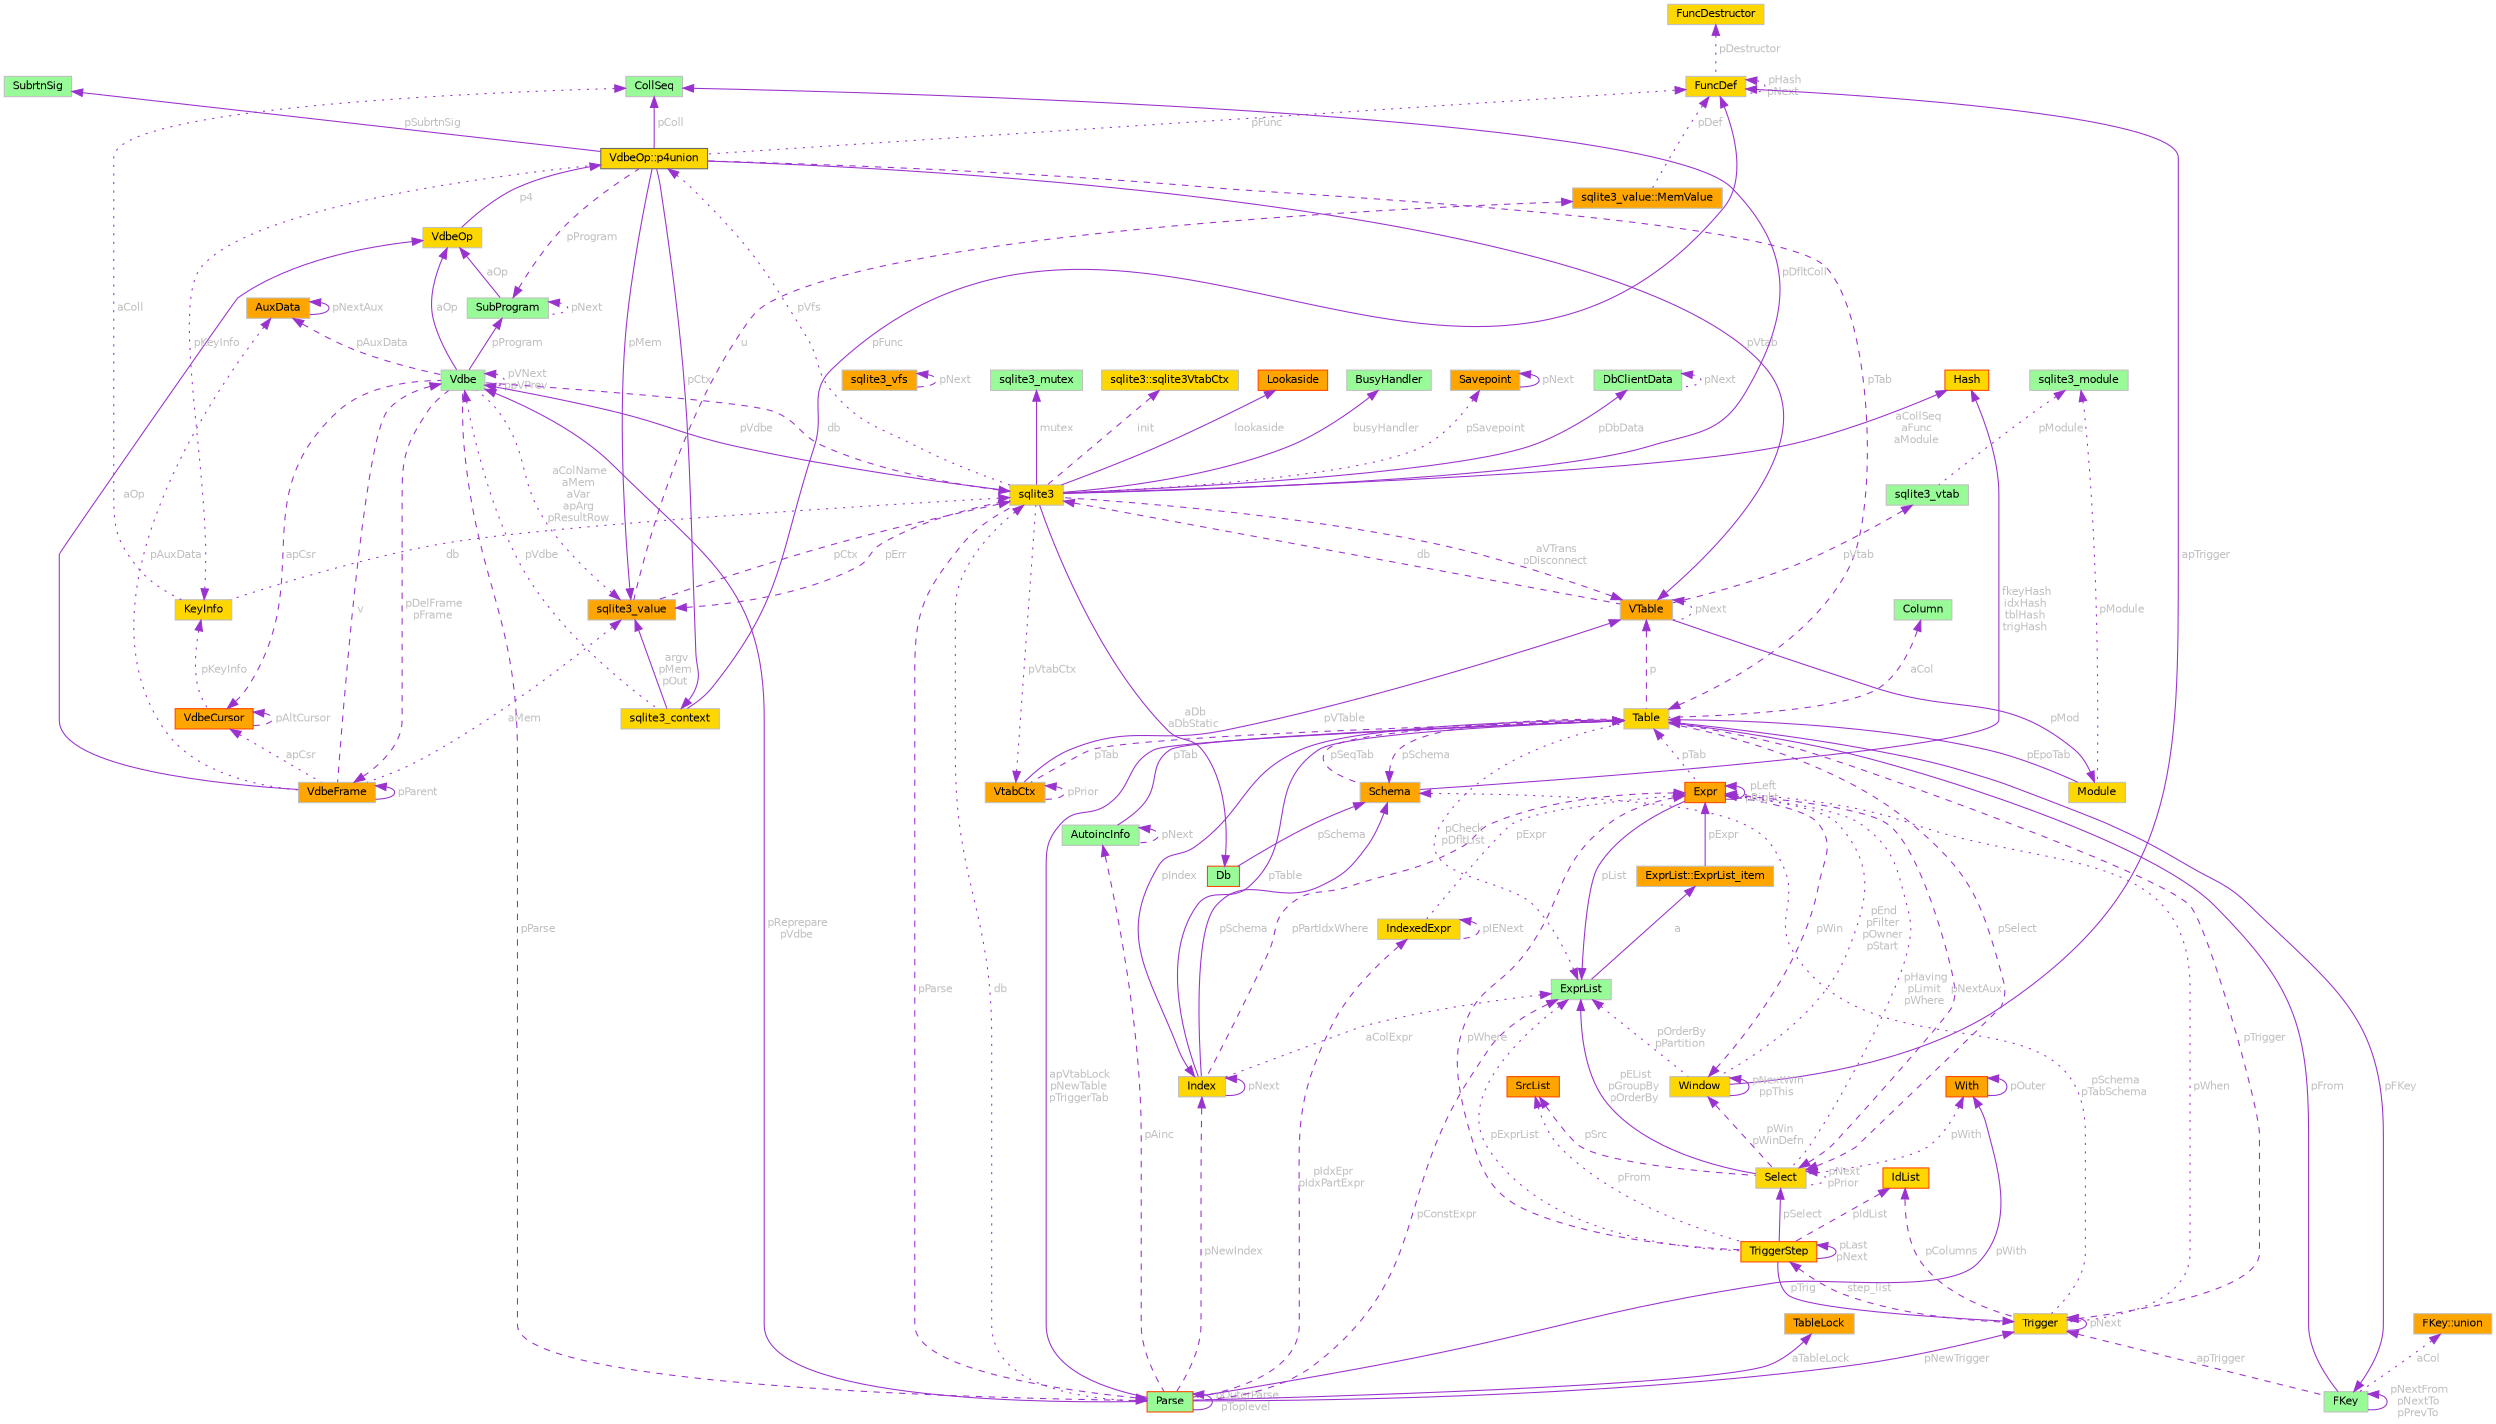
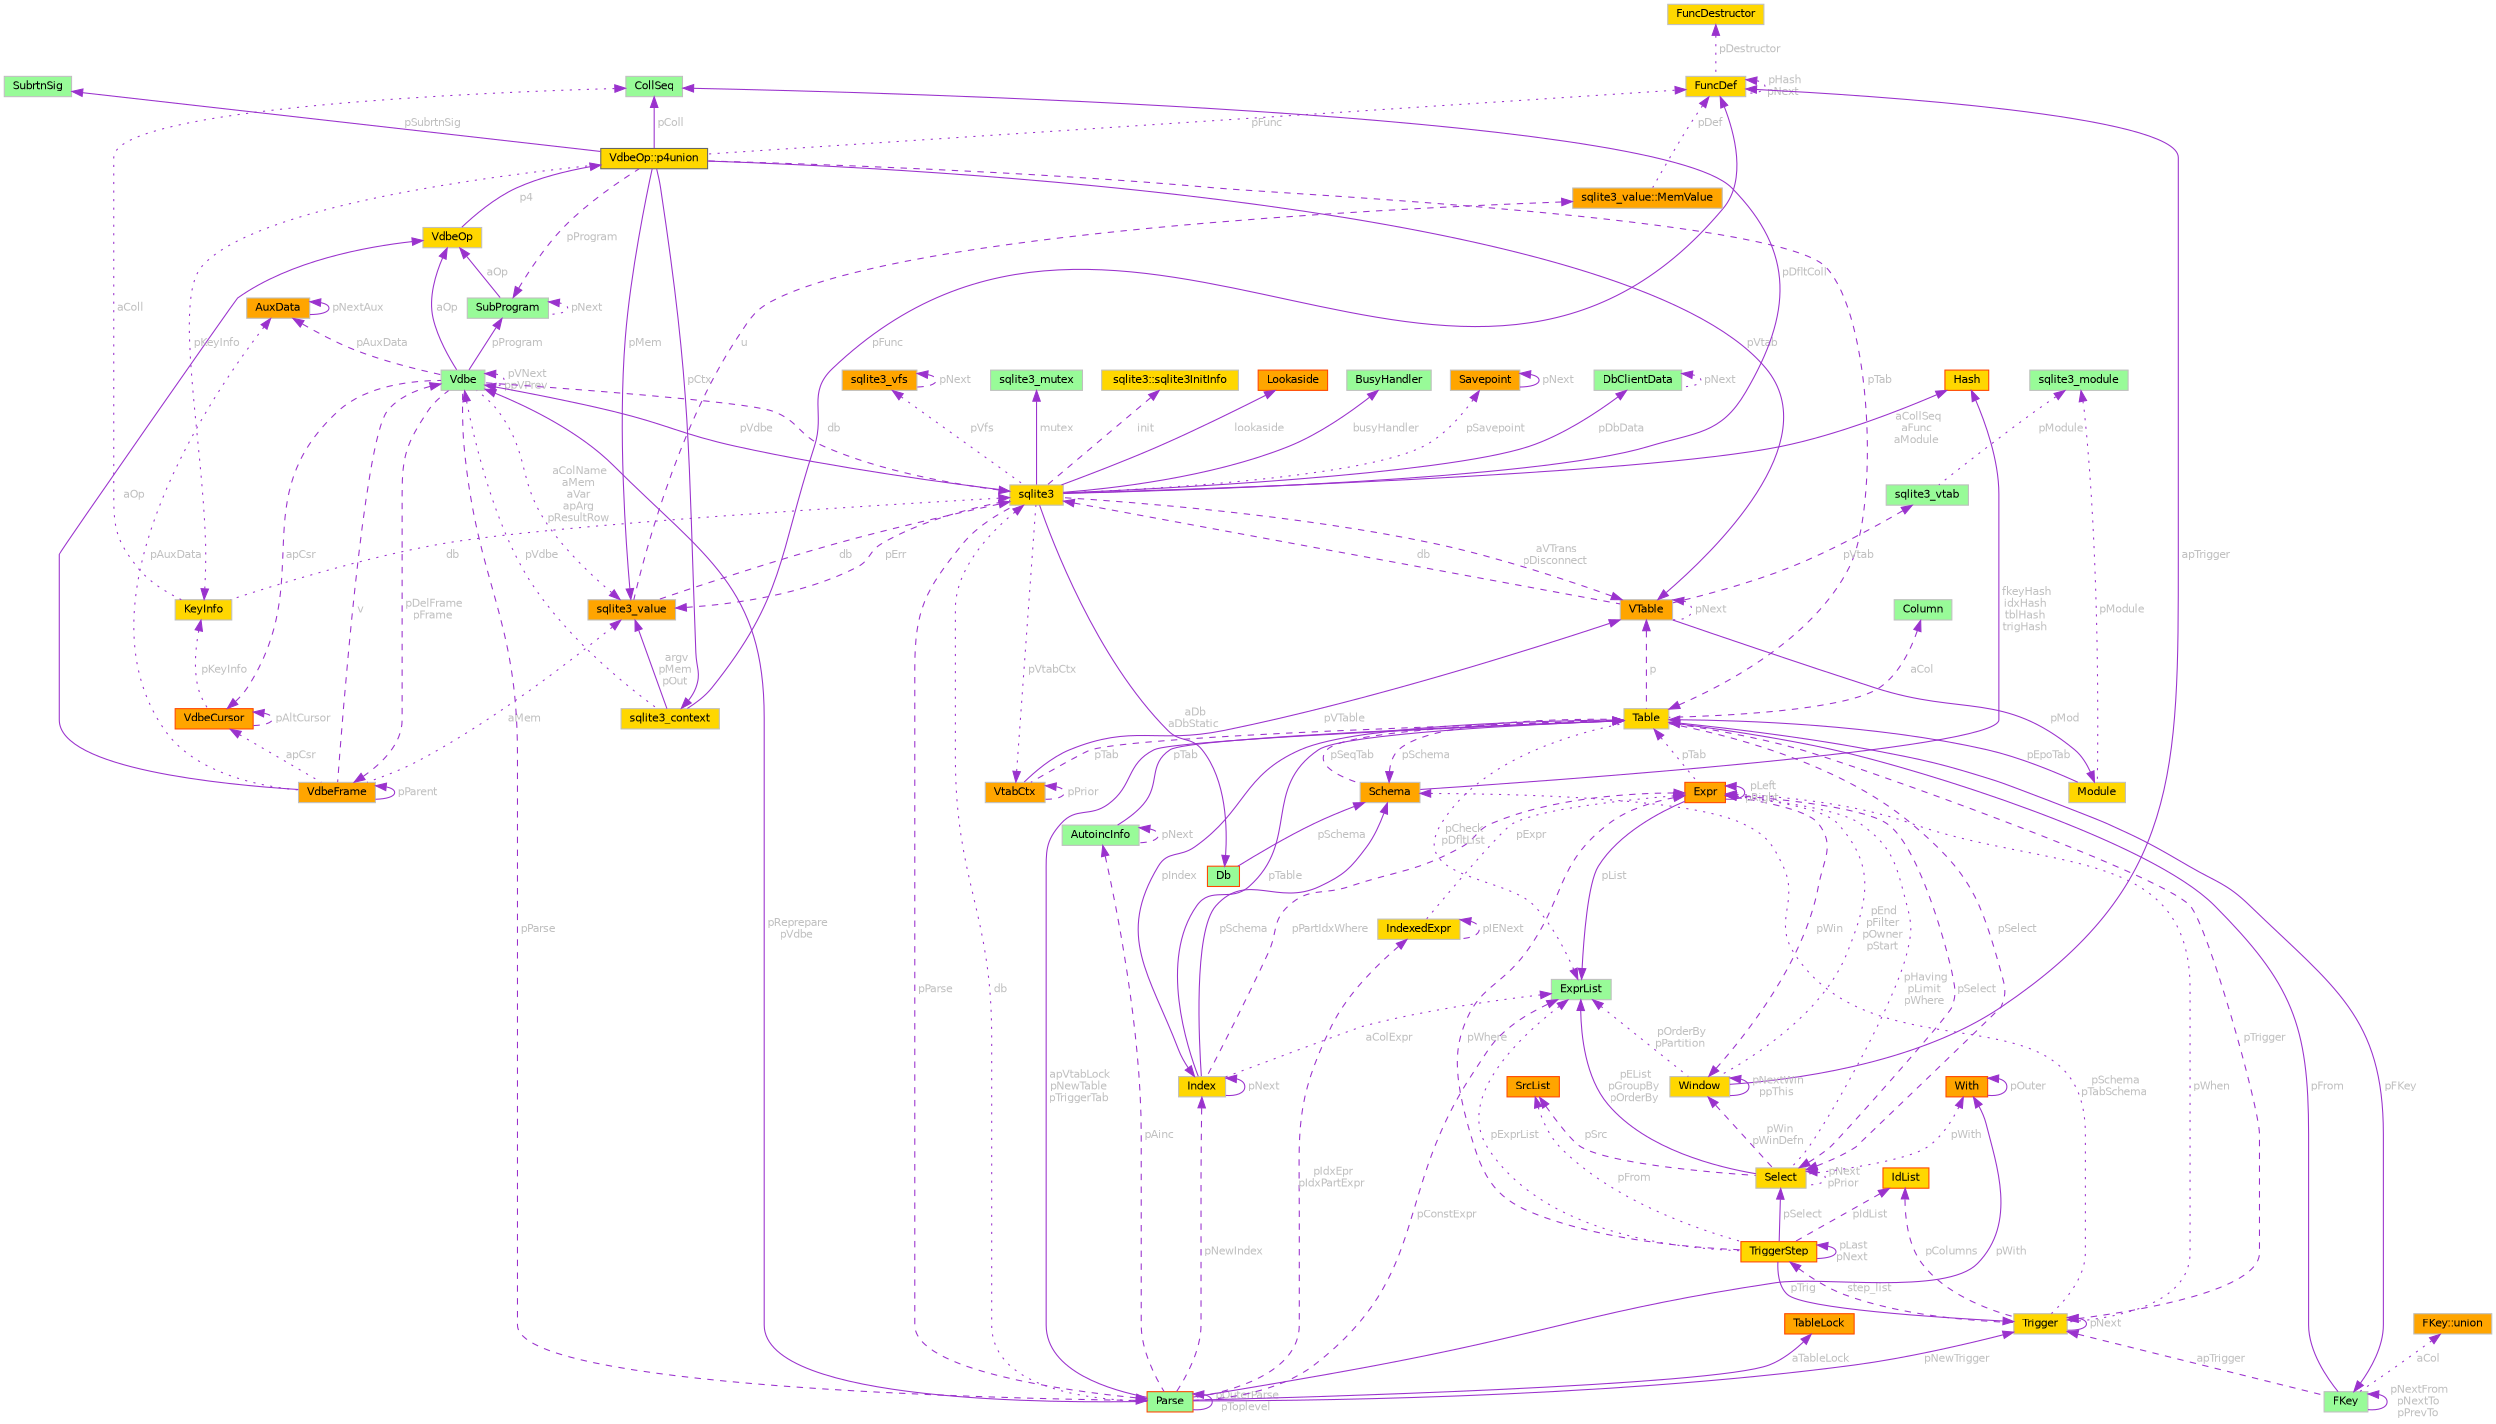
(817, 362) -> (962, 441)
(1170, 380) -> (1170, 380)
(844, 555) -> (844, 555)
(1705, 876) -> none
(1975, 990) -> (1975, 990)
(1819, 1324) -> (1819, 1324)
